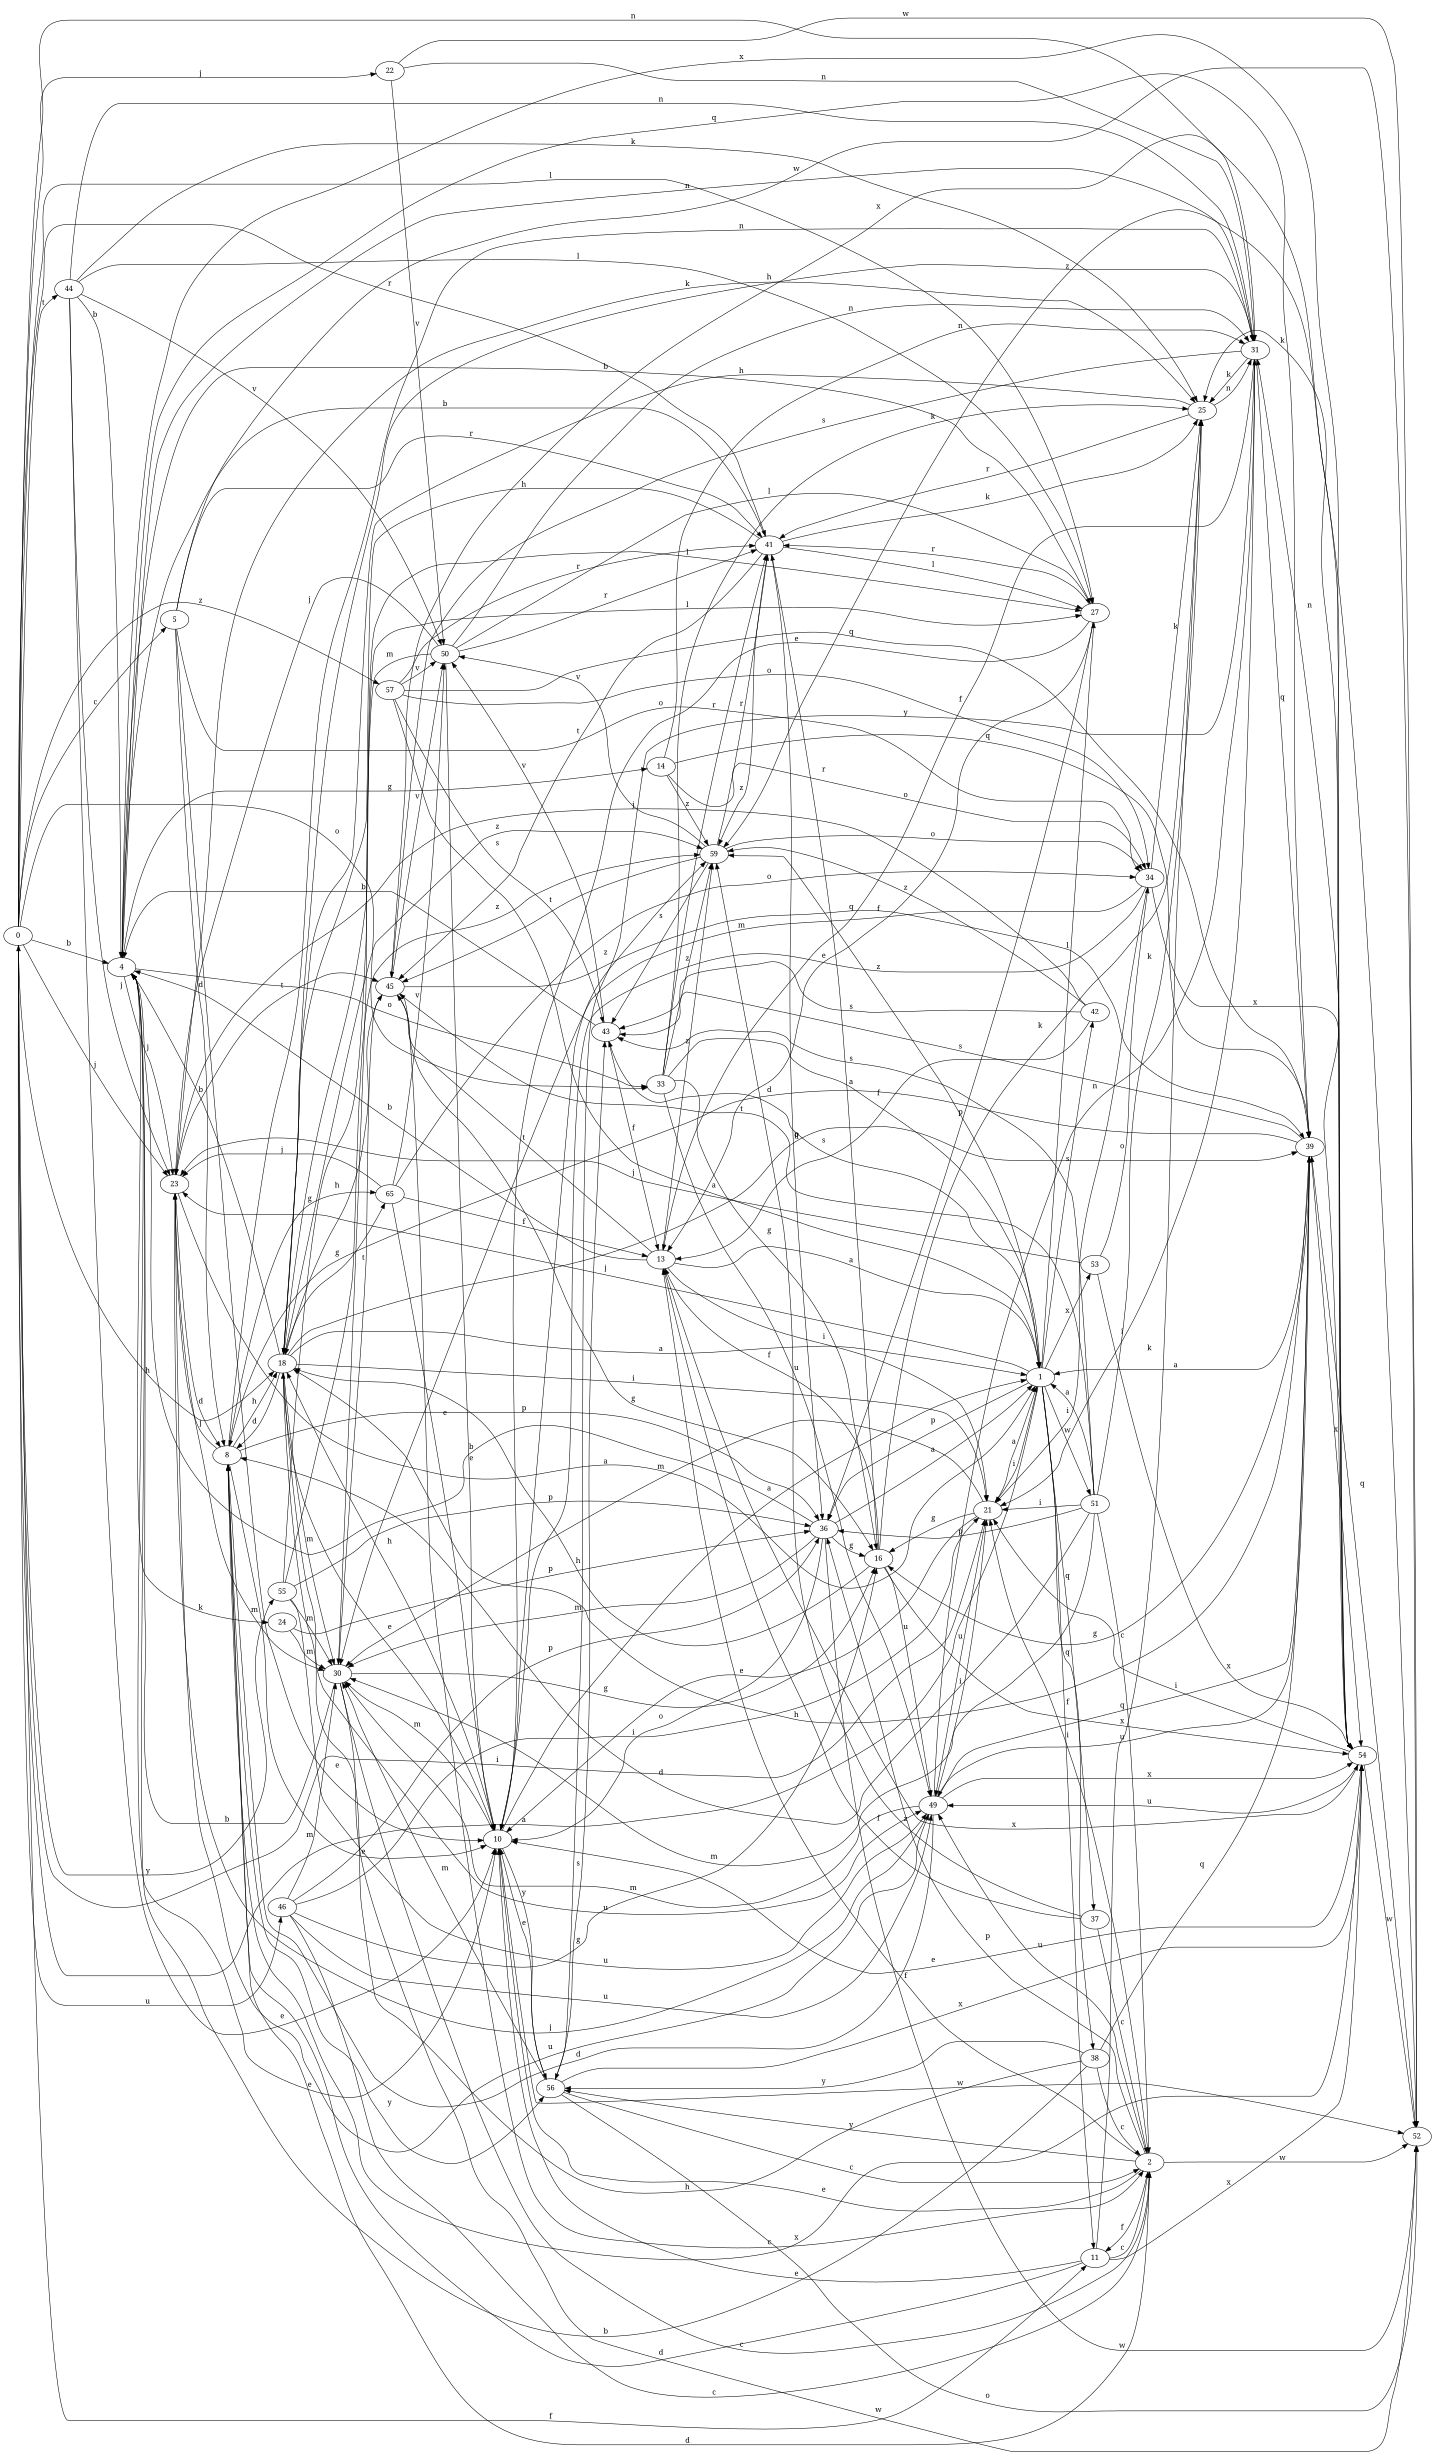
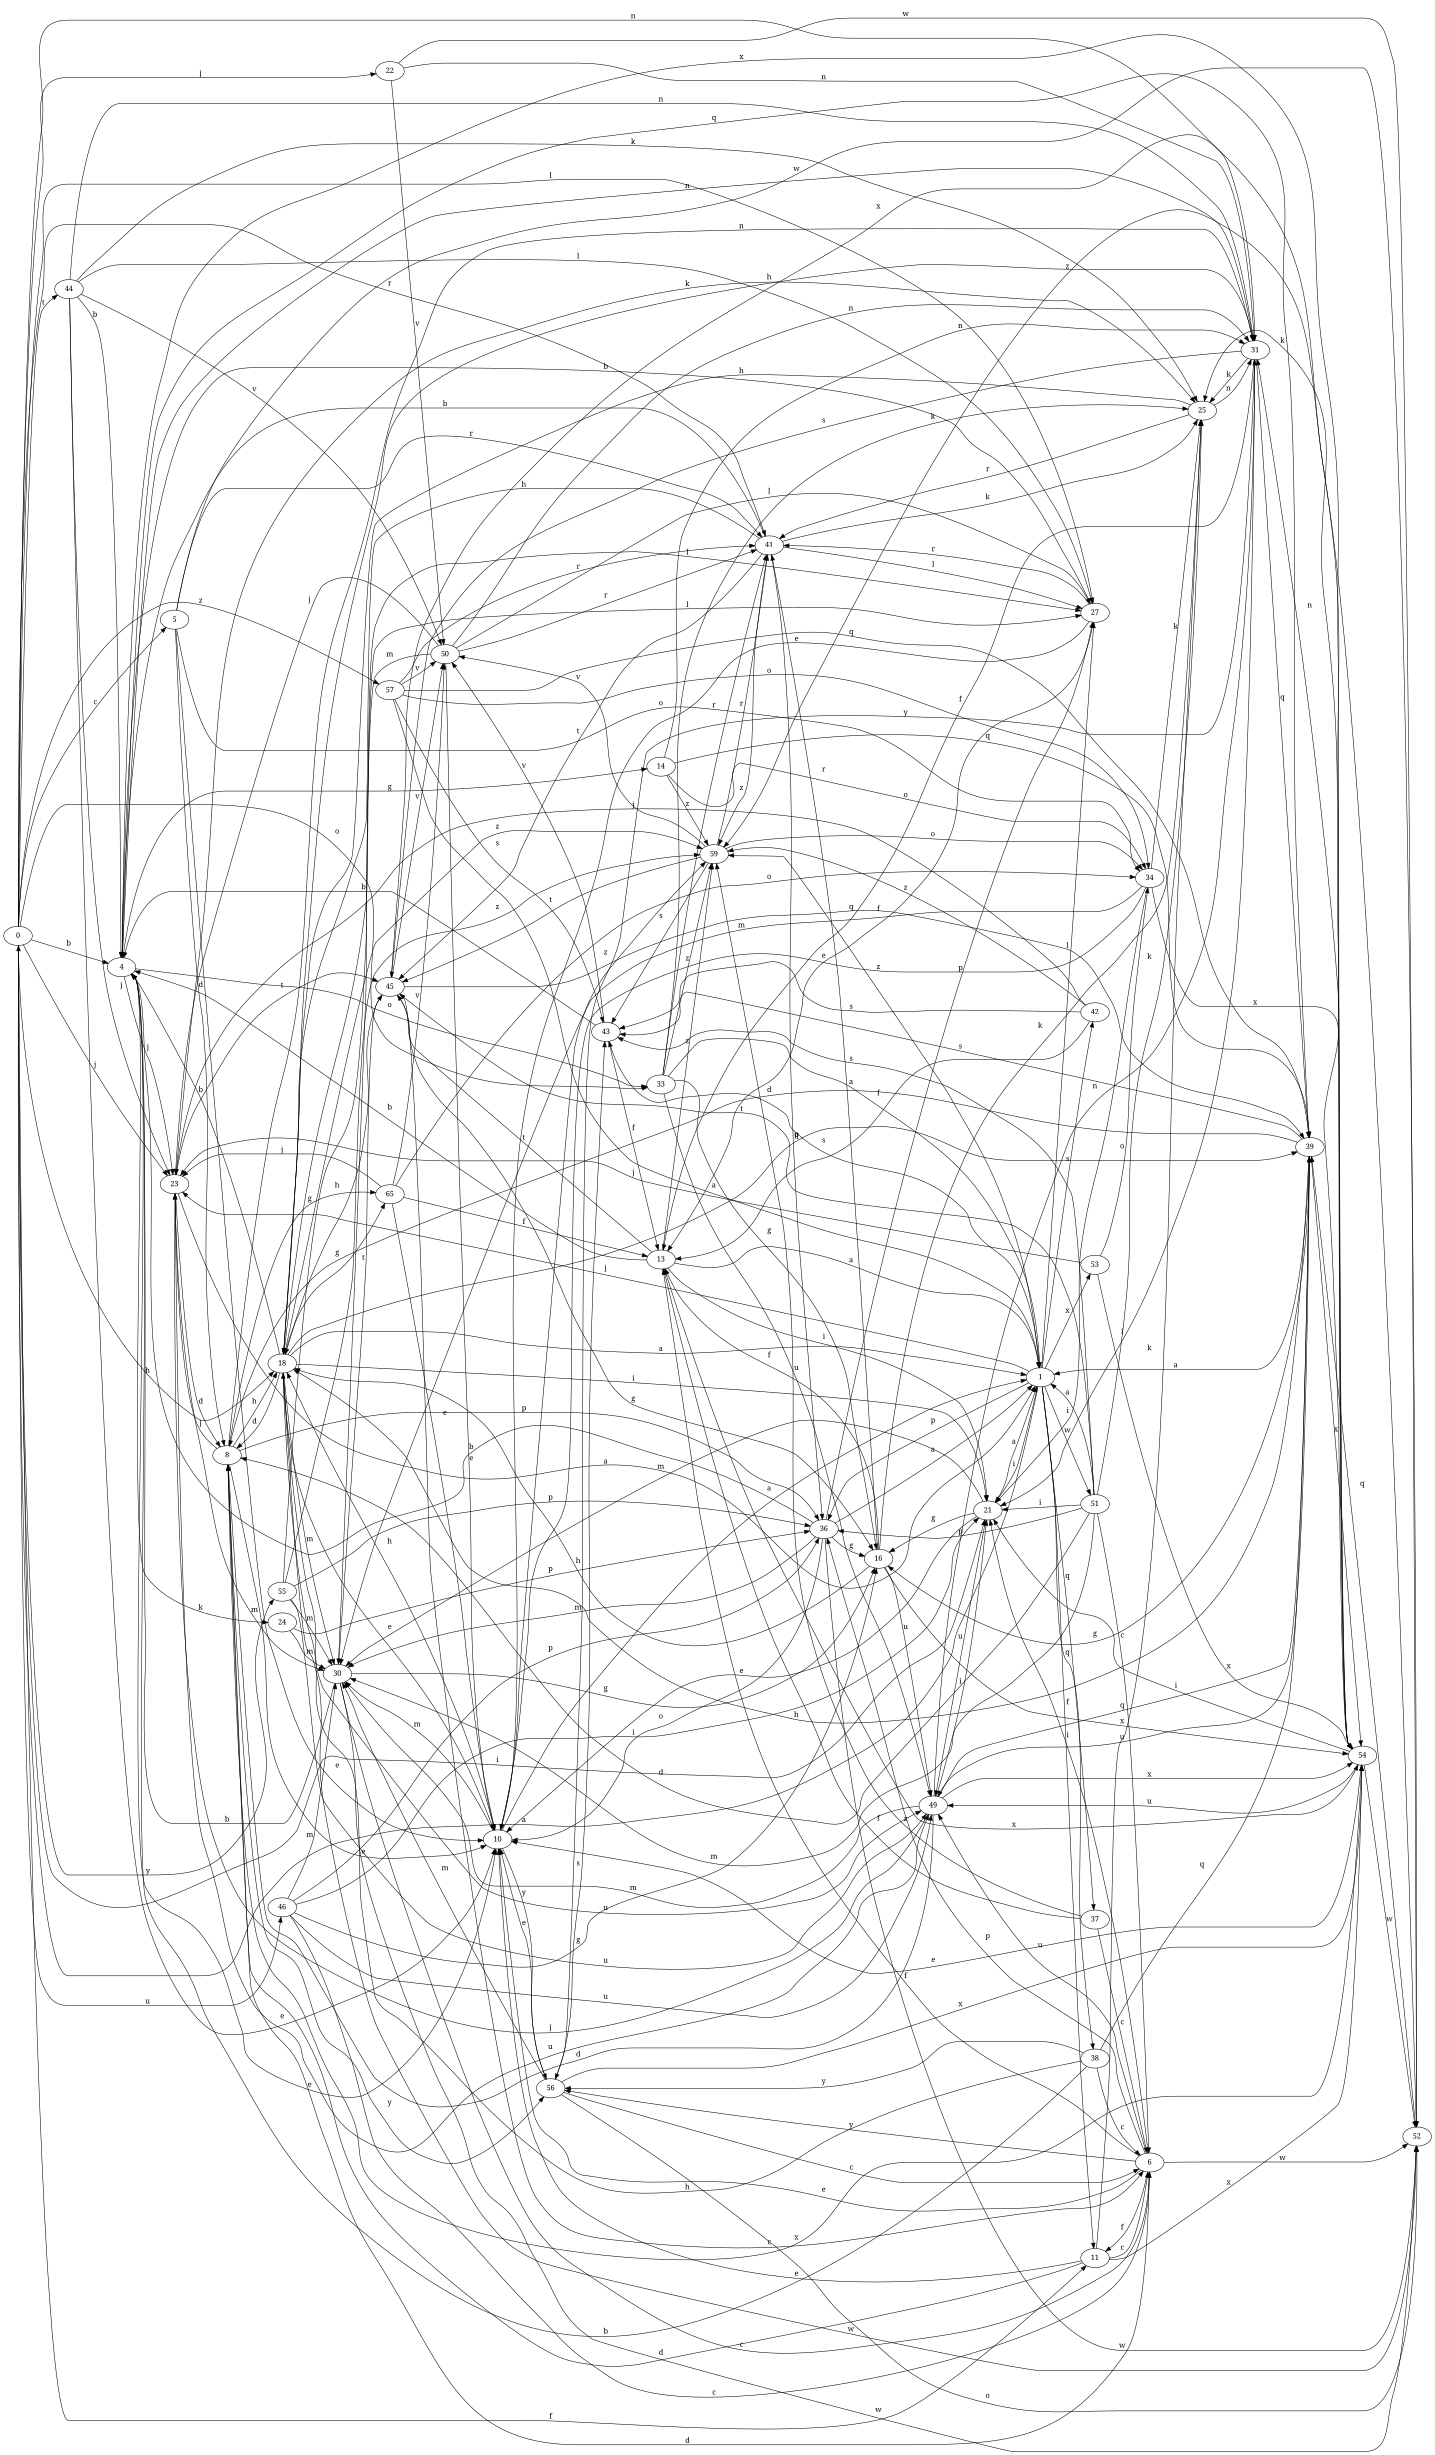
(977, 1073) -> (928, 1088)
(841, 2092) -> (546, 2264)
(1150, 2163) -> (1150, 2163)
